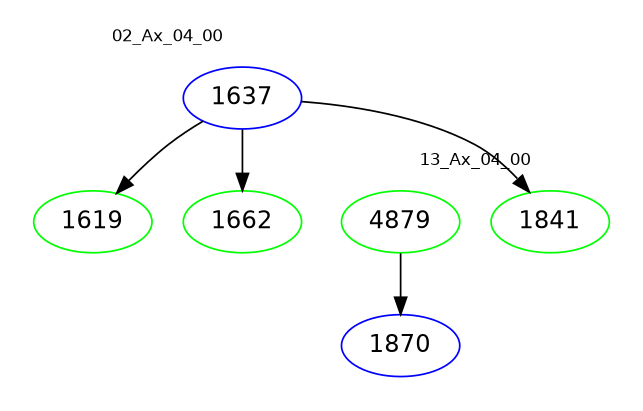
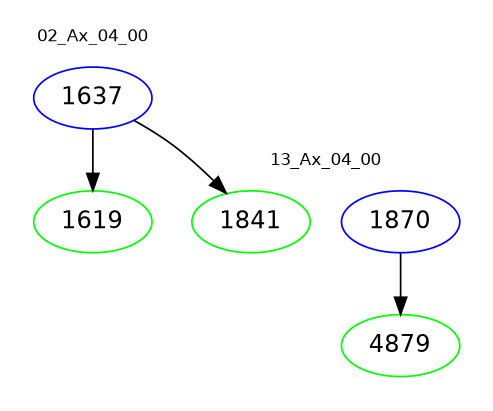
(242, 222) -> none
(401, 275) -> (401, 275)
